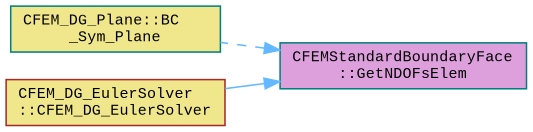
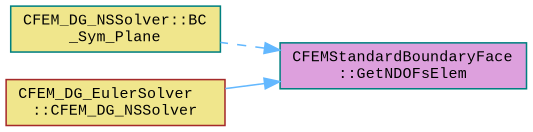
(116, 29) -> (116, 29)
(116, 103) -> (116, 103)
